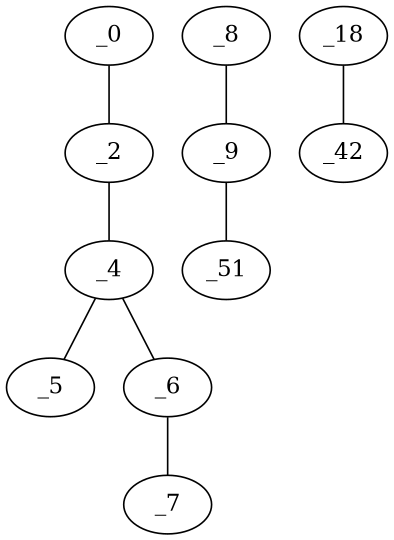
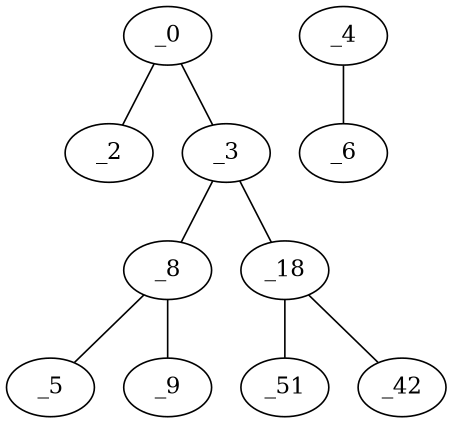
none -> (226, 153)
(109, 212) -> none
(226, 212) -> (285, 329)
(80, 329) -> (109, 329)
(168, 505) -> none
